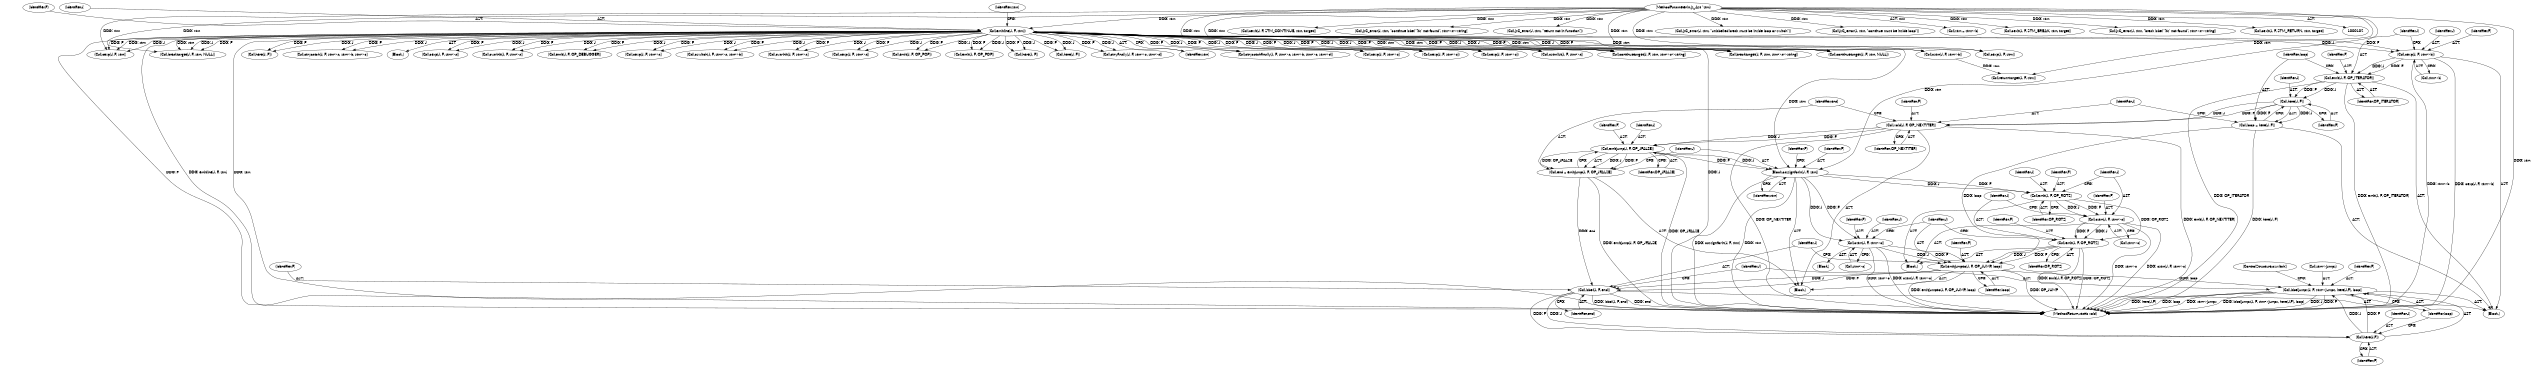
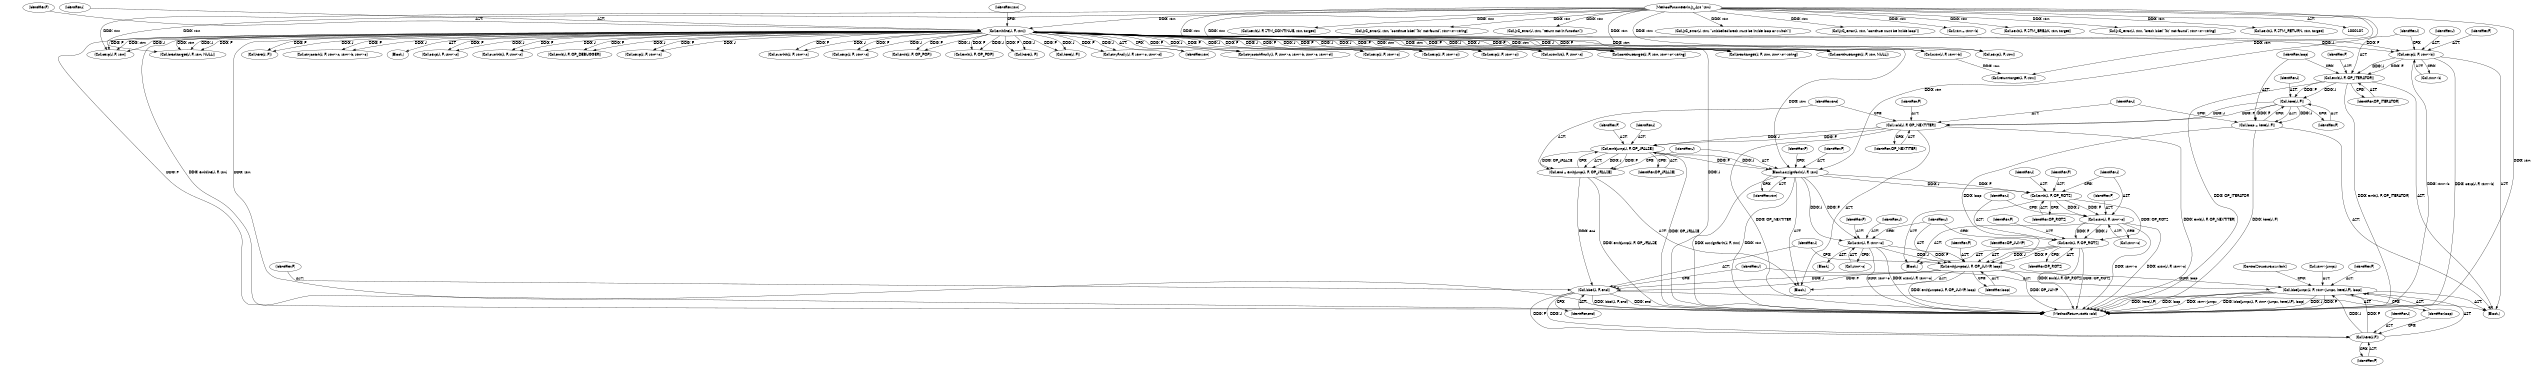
(1897, 19) -> (1897, 19)
(715, 55) -> none
(2361, 90) -> (2361, 90)
none -> (2007, 243)
